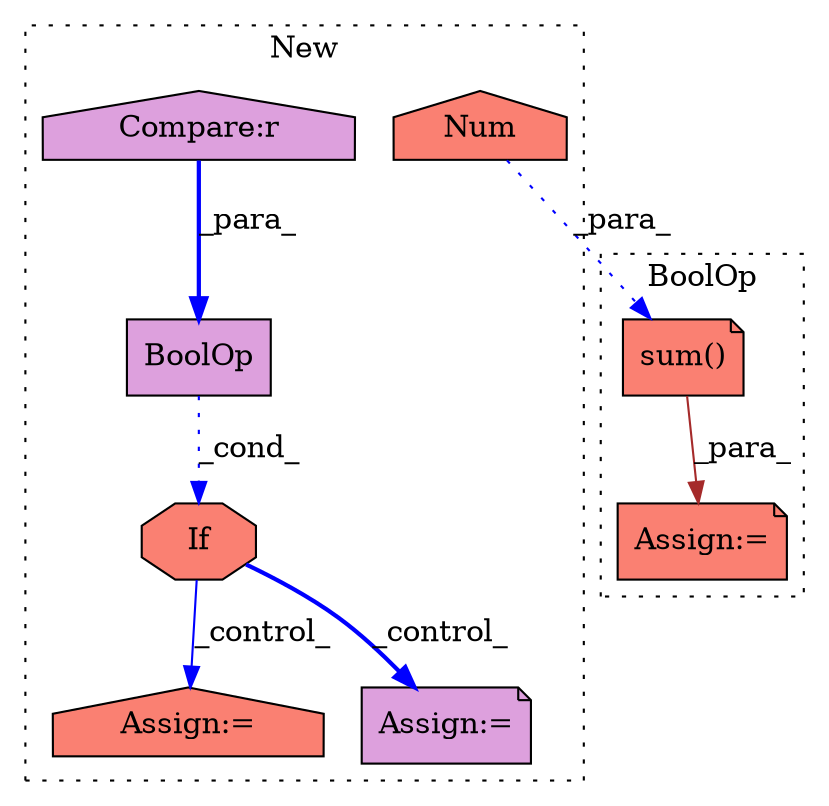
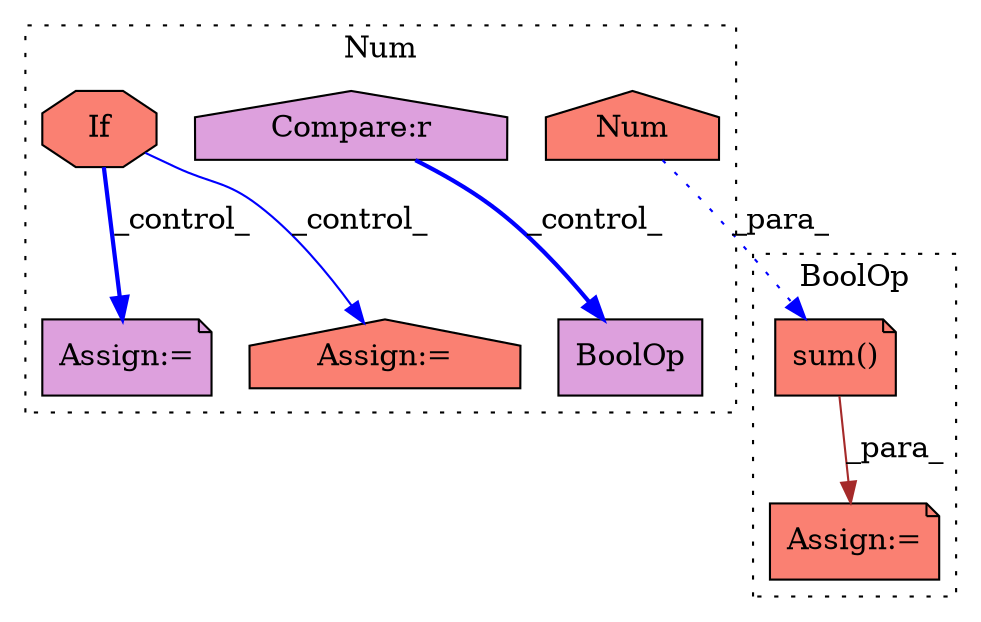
(305, 50) -> (381, 50)
(247, 221) -> (594, 221)
(199, 439) -> none
